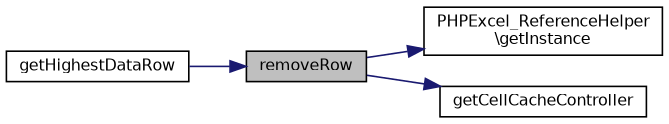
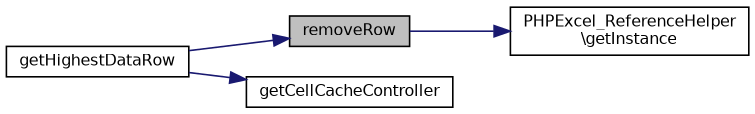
(396, 80) -> (210, 75)
